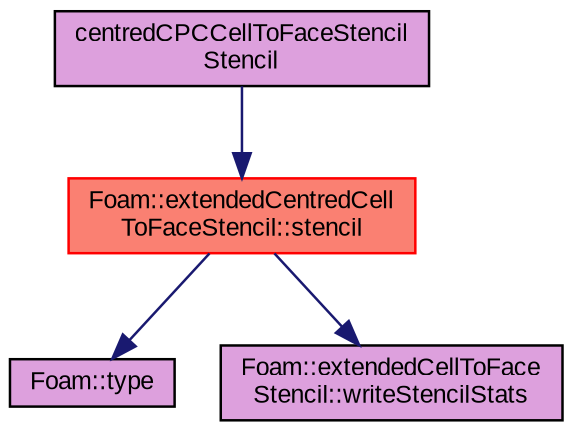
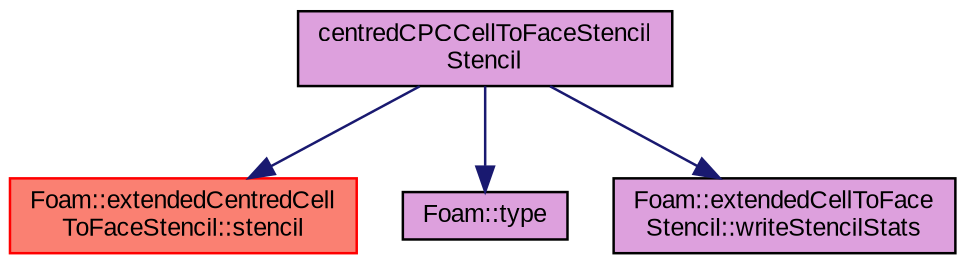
(308, 290) -> (624, 126)
(169, 297) -> (485, 126)
